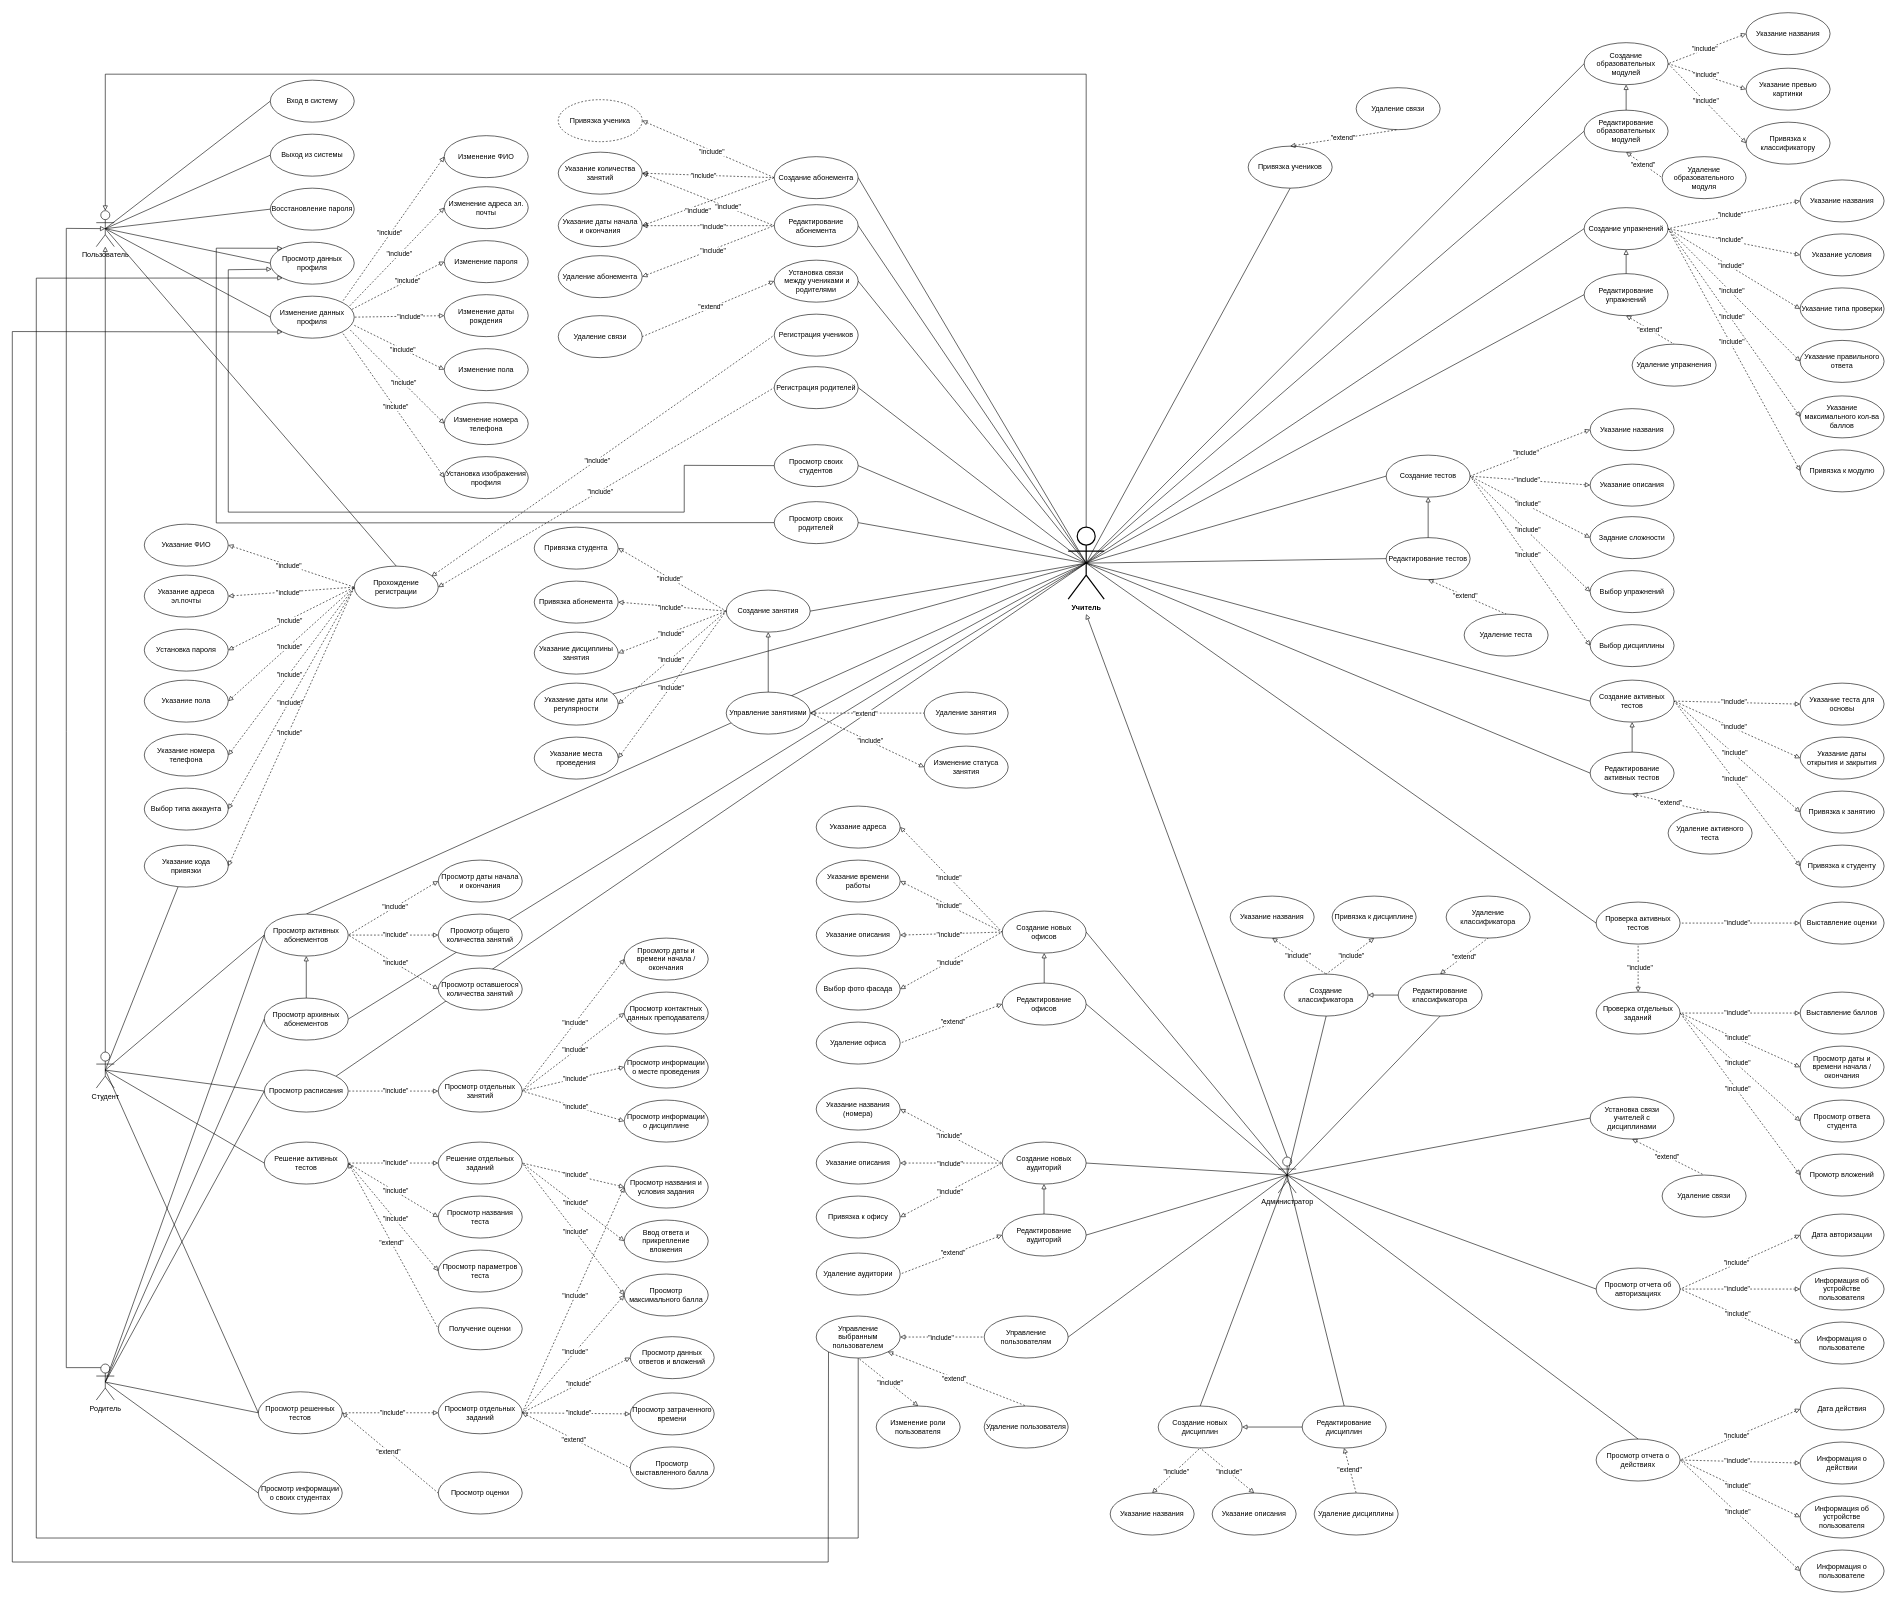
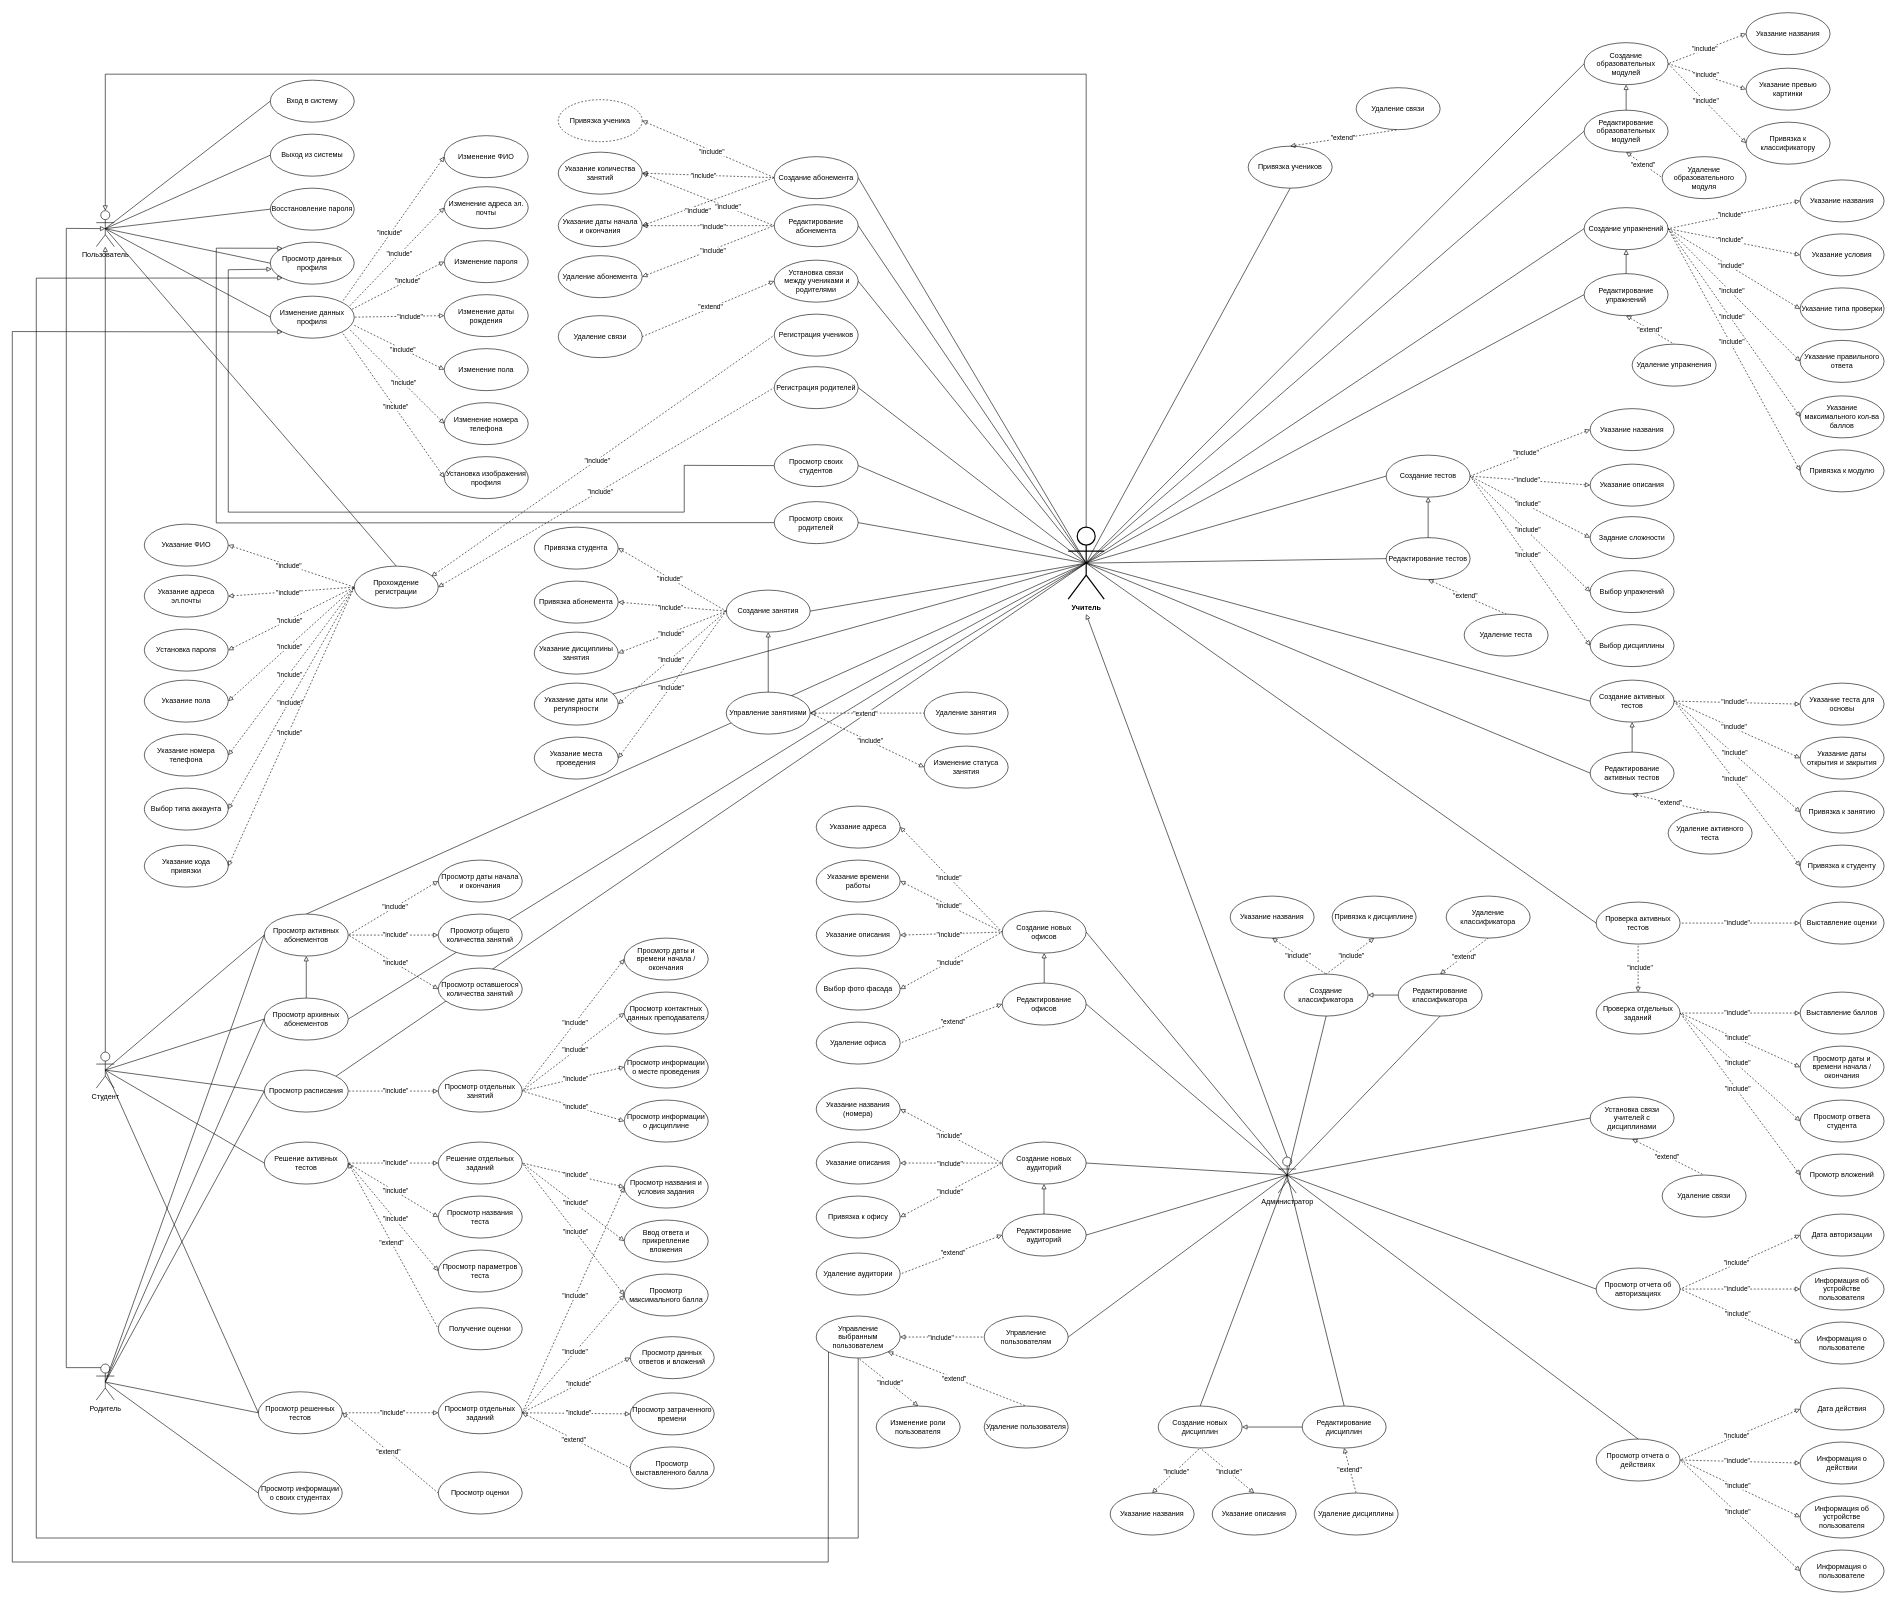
(142, 977) -> (188, 1044)
